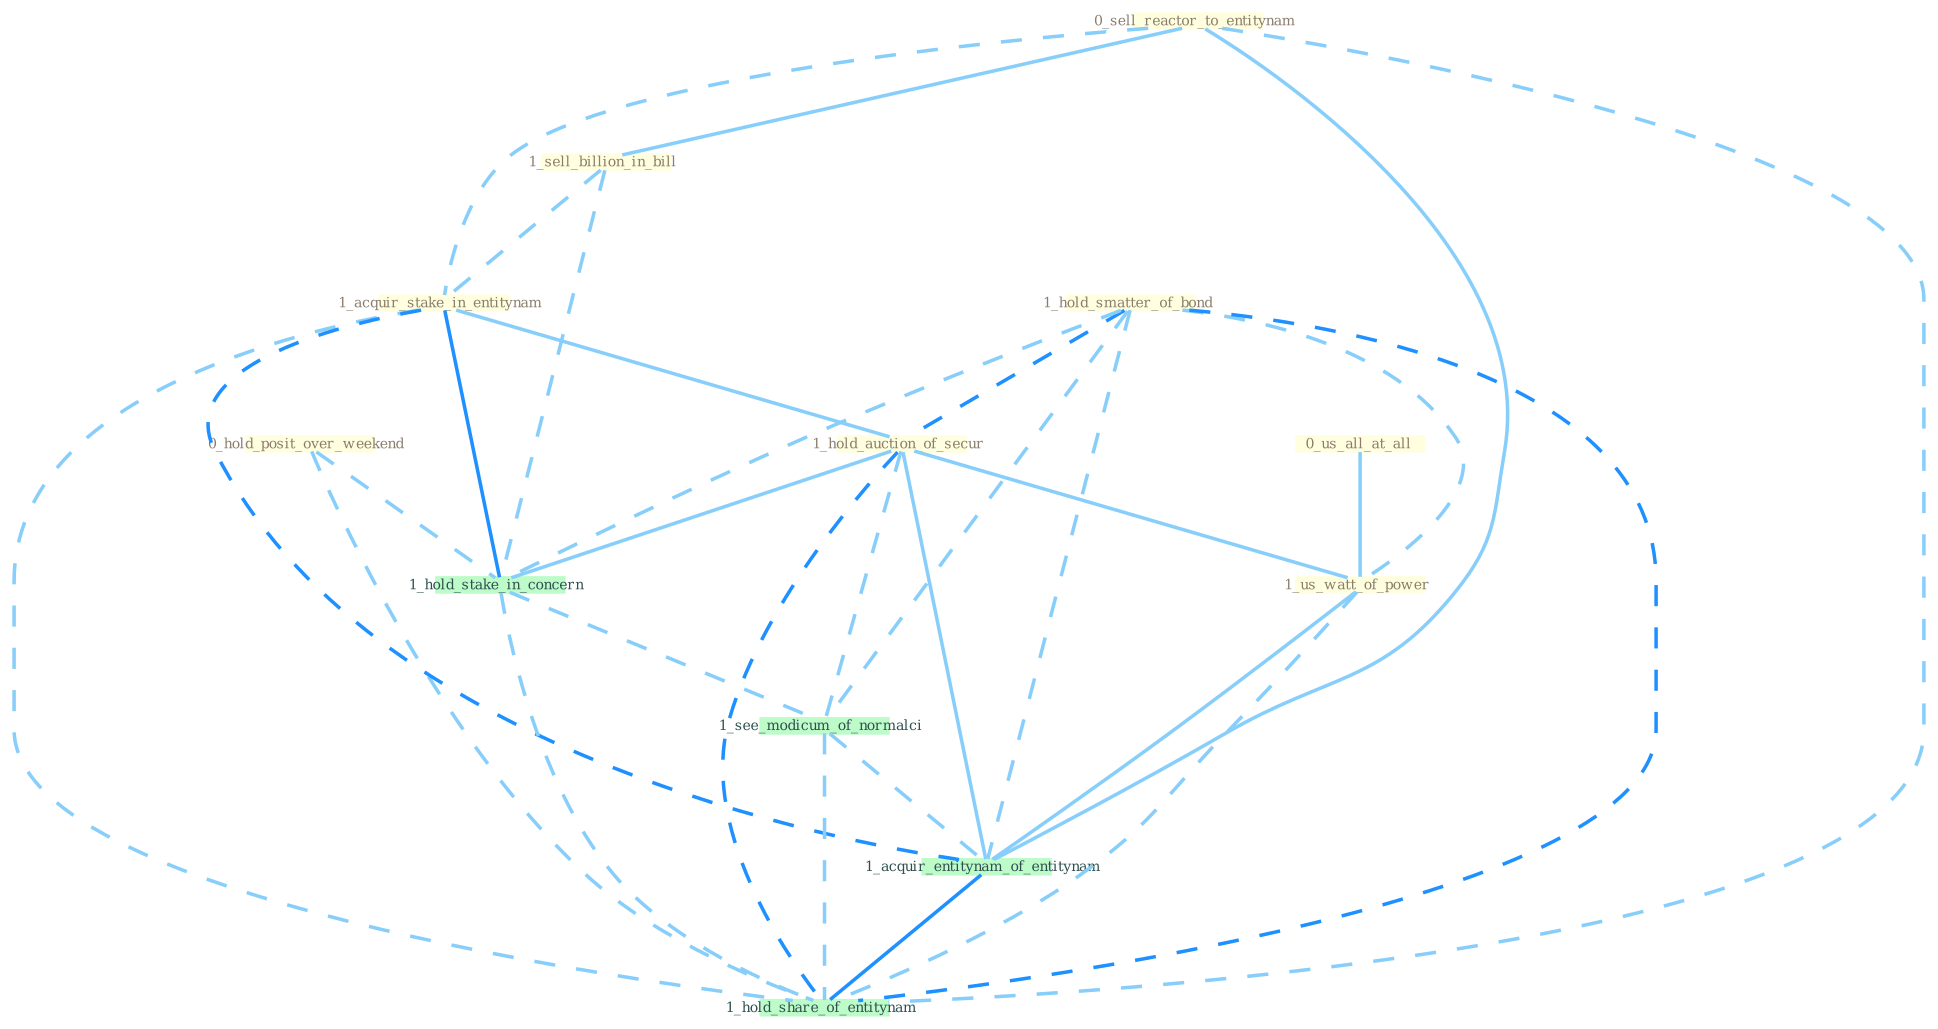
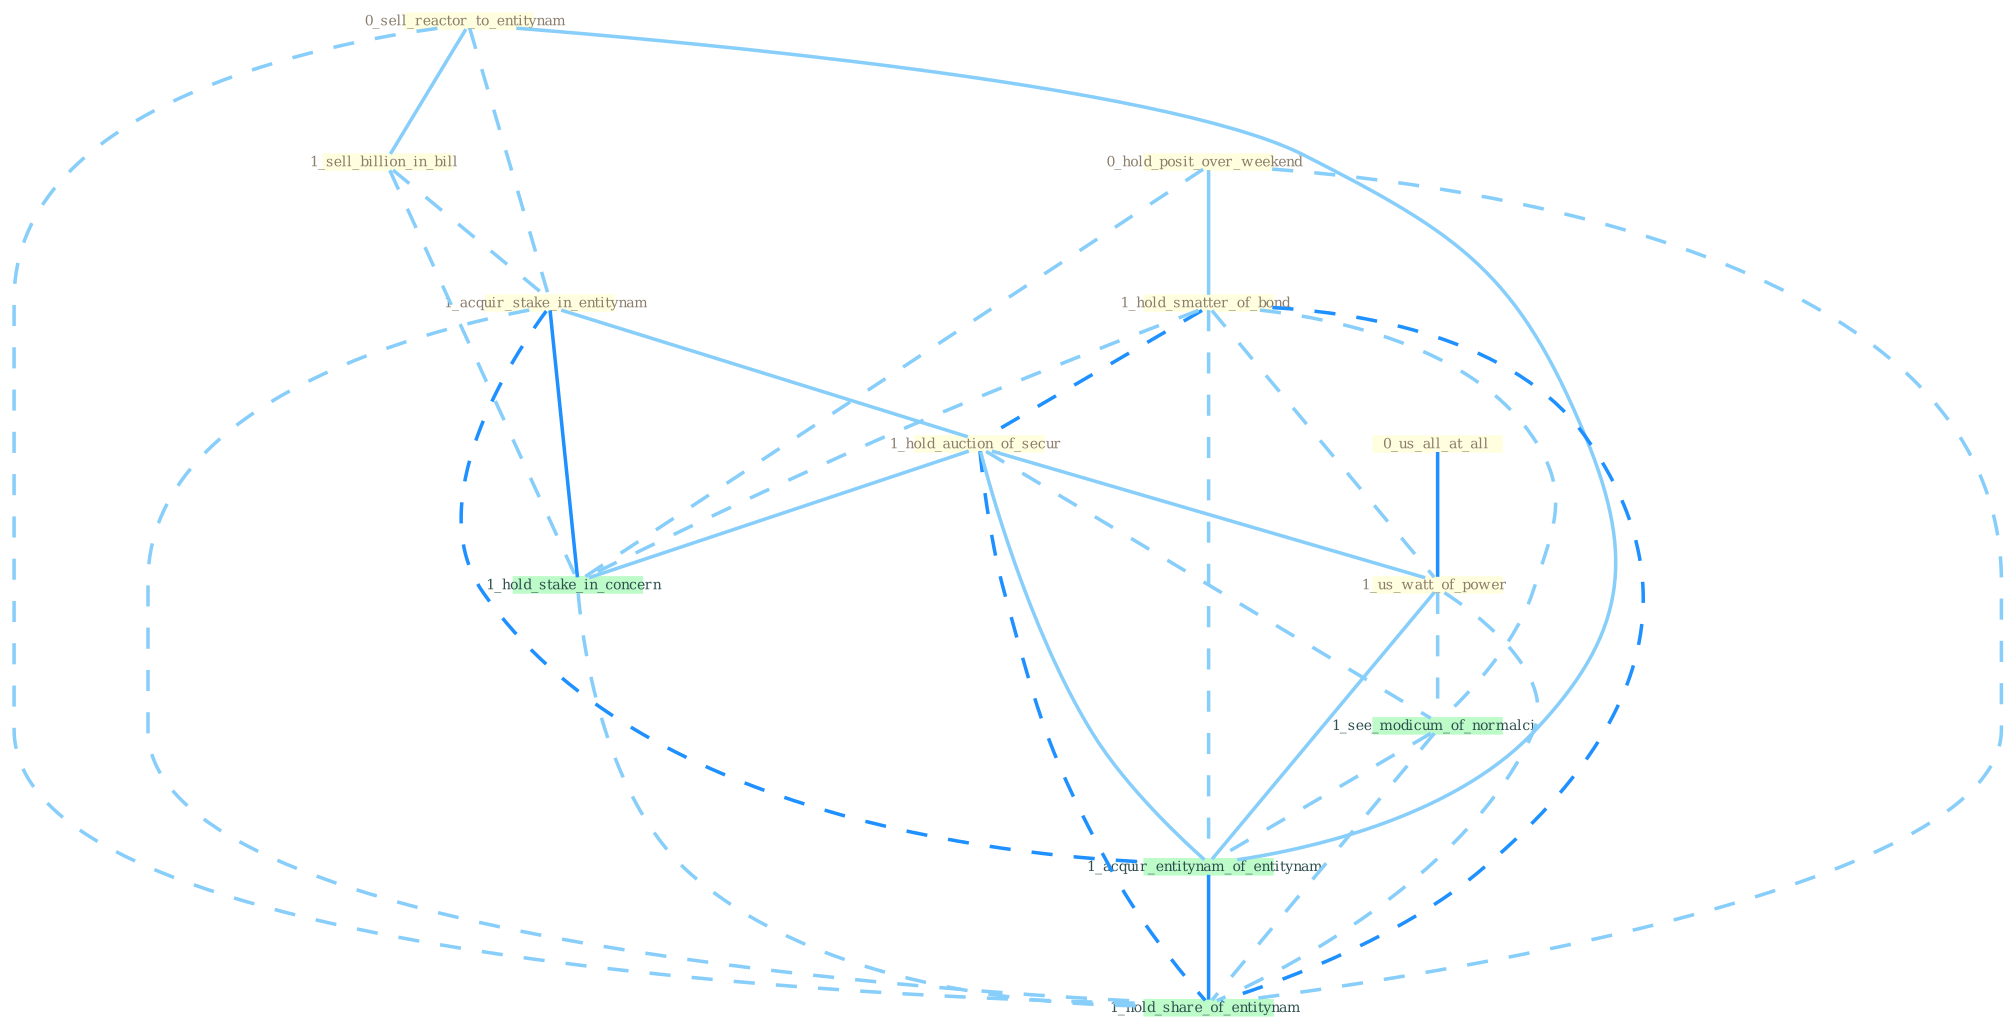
none -> (1209, 232)
(1360, 514) -> (1438, 514)
(663, 656) -> (1438, 655)
